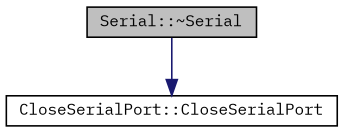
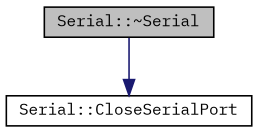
(172, 111) -> (129, 111)
